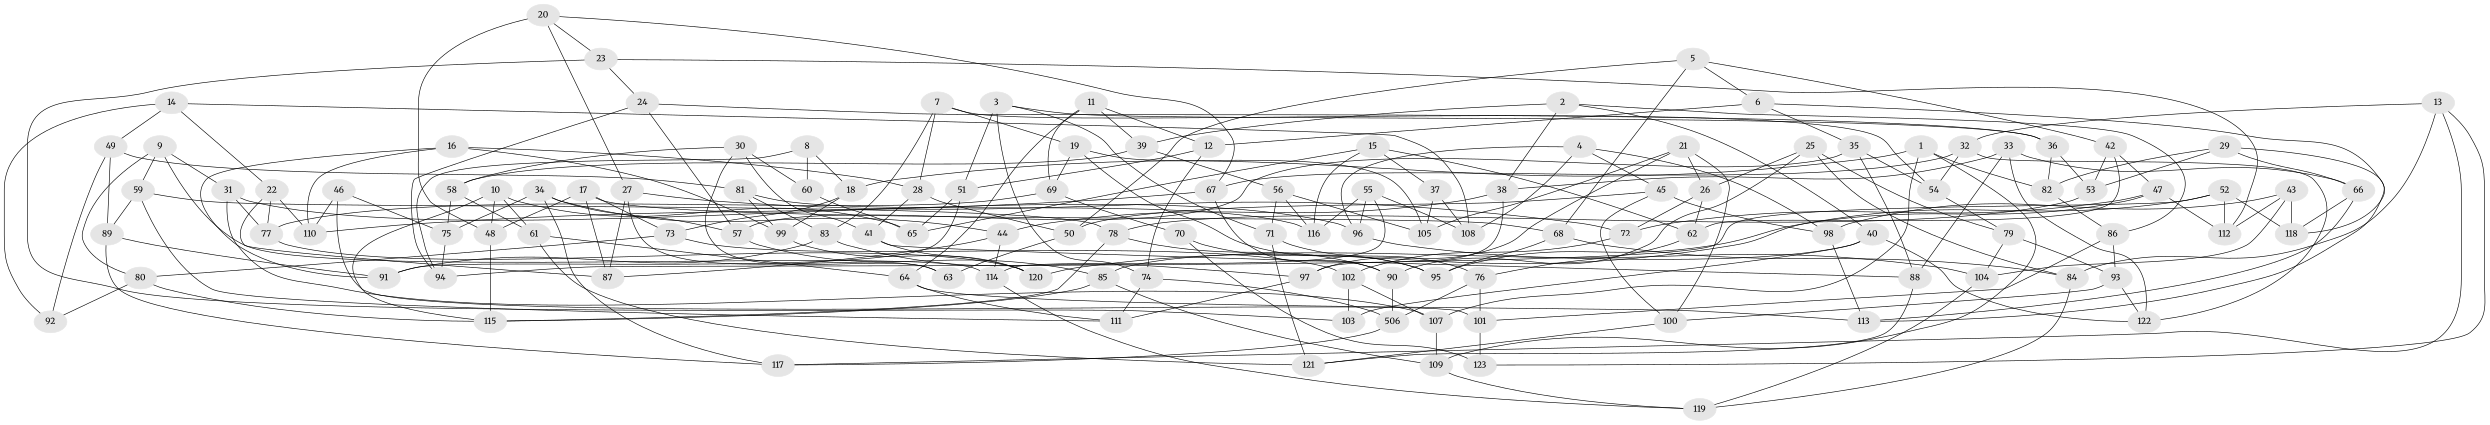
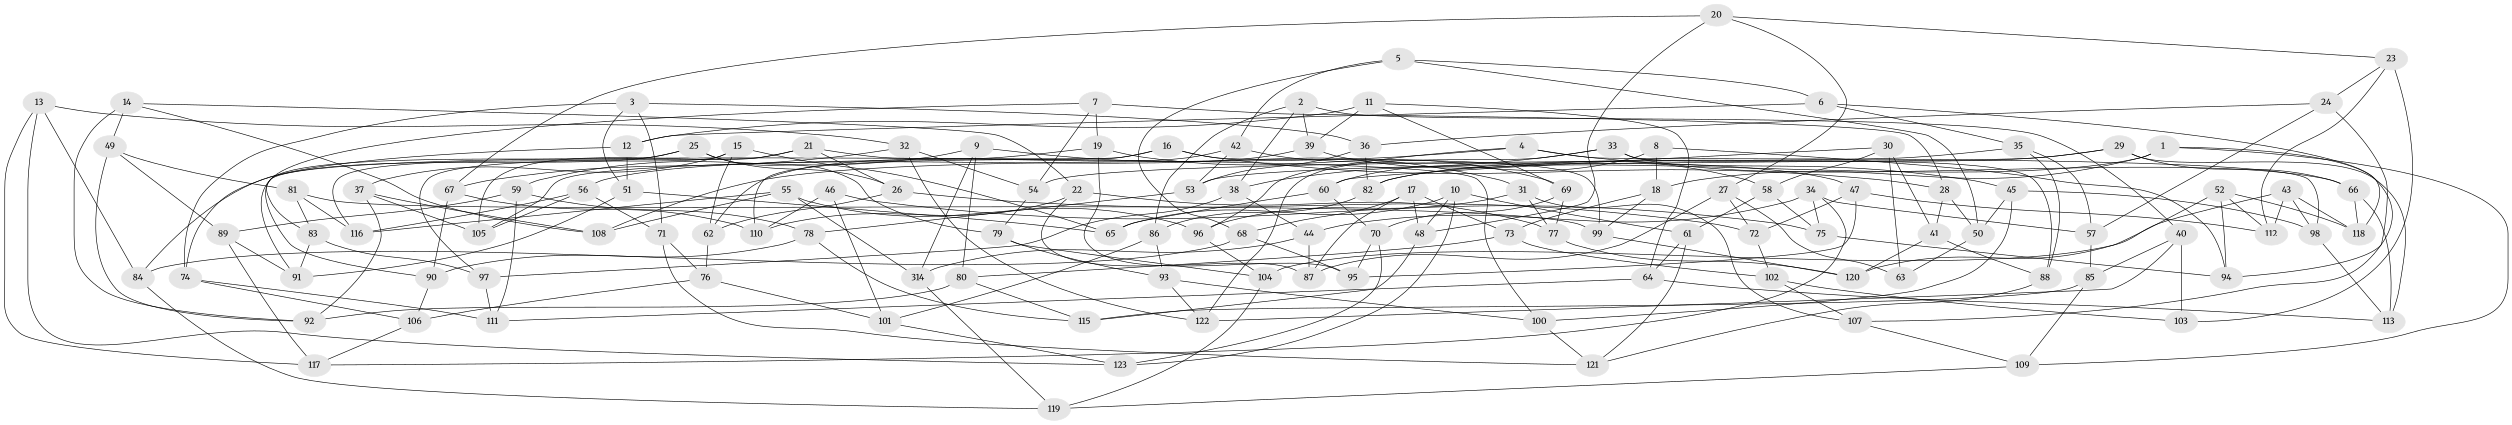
none -> (1350, 212)
none -> (369, 264)
(354, 269) -> (1327, 331)
(992, 278) -> (918, 278)
(1392, 322) -> (415, 322)
